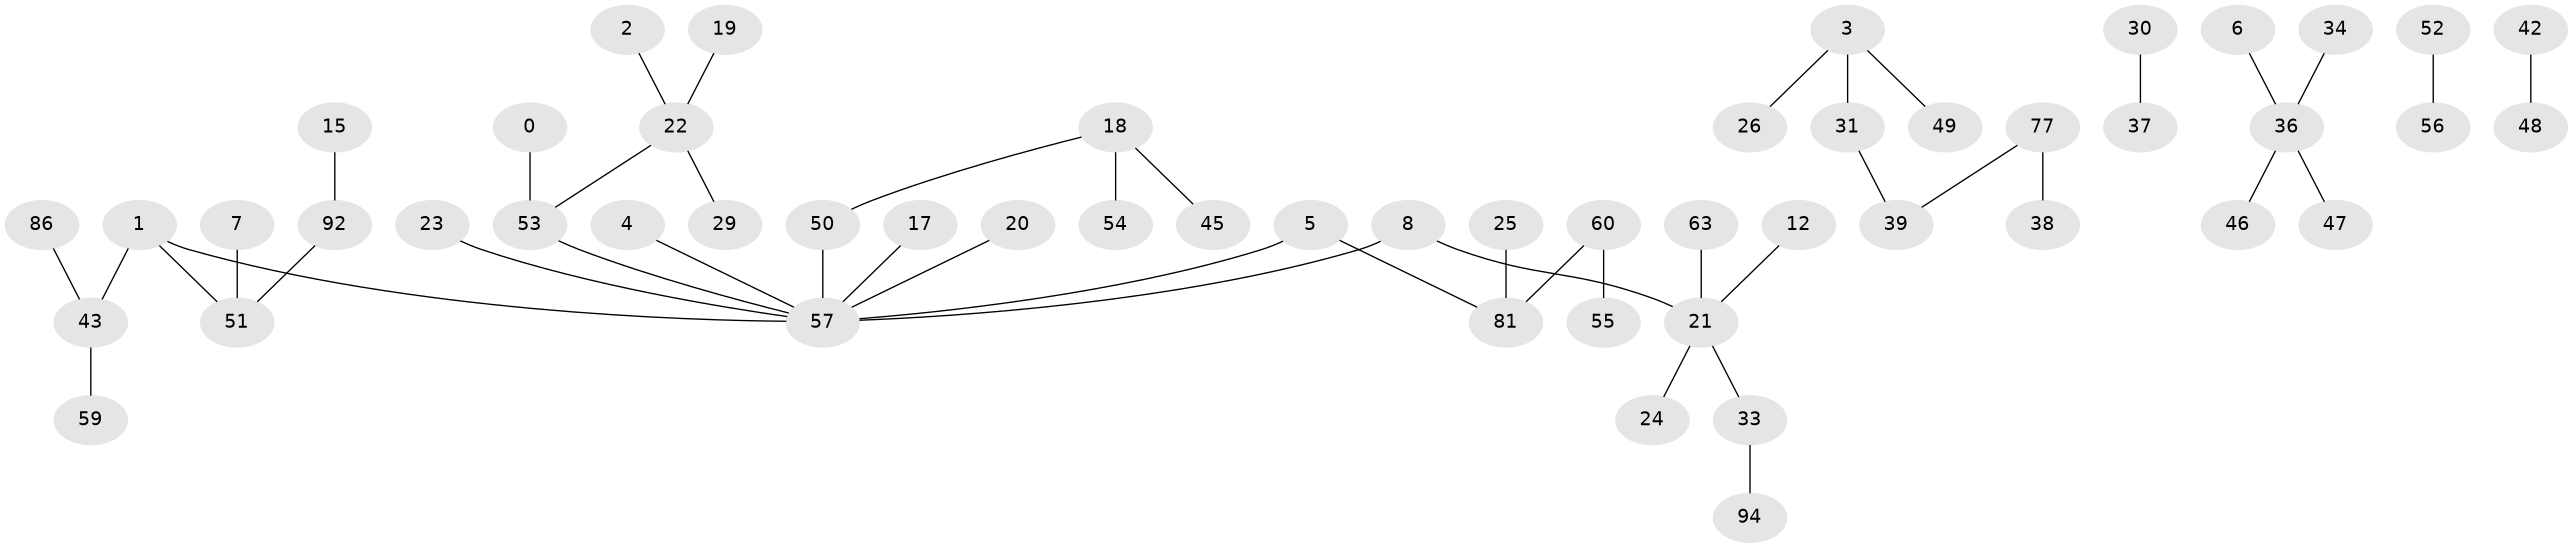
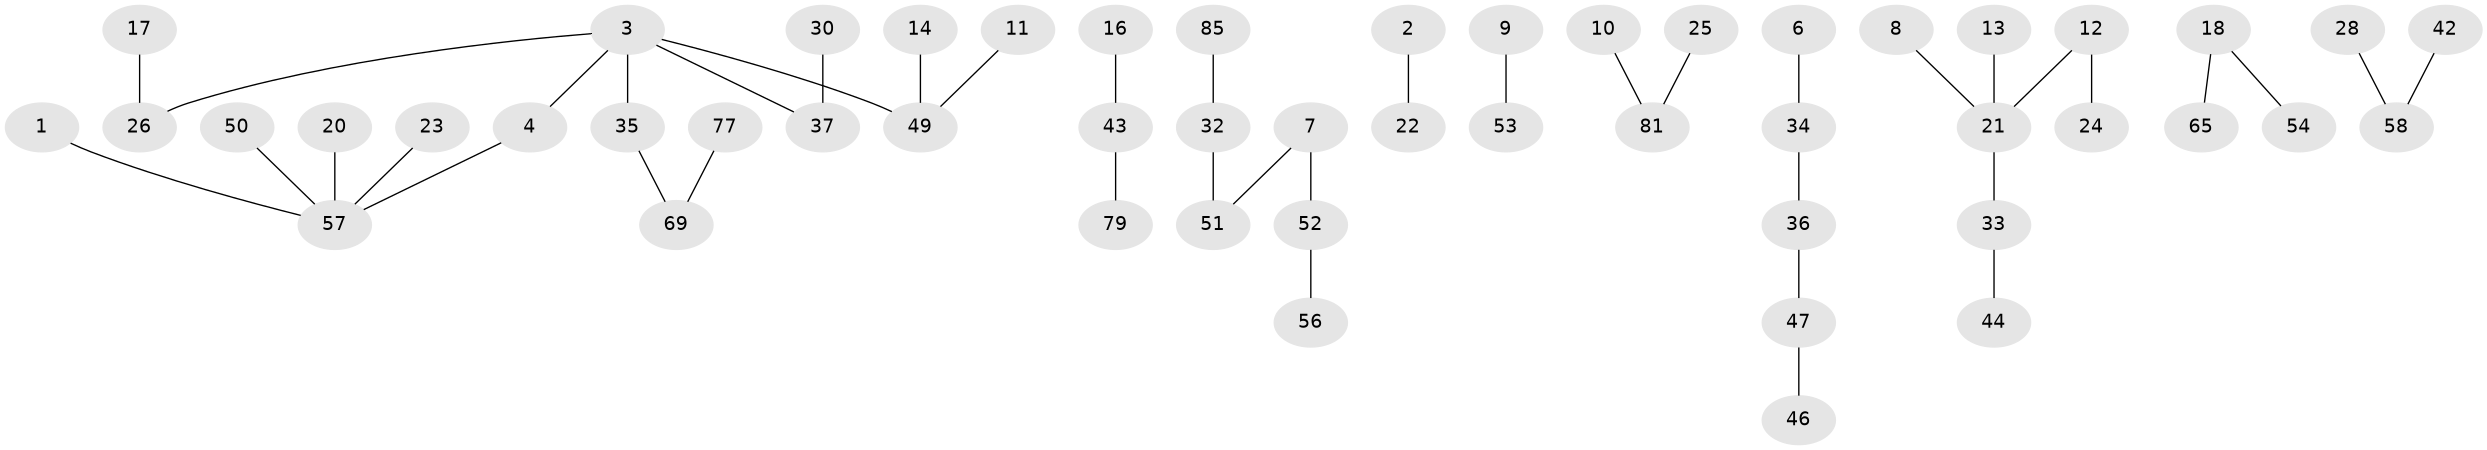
(725, 30) -> none
none -> (920, 30)
none -> (1018, 30)
none -> (2348, 30)
none -> (579, 78)
none -> (725, 79)
(2262, 79) -> (1799, 79)
(335, 127) -> (1213, 30)
(530, 127) -> (1506, 30)
(1848, 127) -> (628, 127)
(2531, 127) -> (2397, 127)
(965, 169) -> none
(603, 176) -> none
none -> (1311, 176)
(2262, 176) -> (1799, 372)
(42, 225) -> (1116, 30)
(335, 225) -> (1213, 127)
(725, 225) -> none
(1213, 225) -> (2201, 127)
(1311, 225) -> none
(1604, 225) -> (1604, 30)
(1701, 225) -> (1994, 30)
(1896, 225) -> (676, 225)
(2043, 225) -> none
(115, 274) -> none
(188, 274) -> none
(872, 274) -> (140, 79)
(672, 281) -> none
(1123, 297) -> none
(1604, 323) -> none
(1677, 371) -> (2092, 79)
(91, 420) -> (1116, 225)
(1750, 518) -> (1994, 323)
